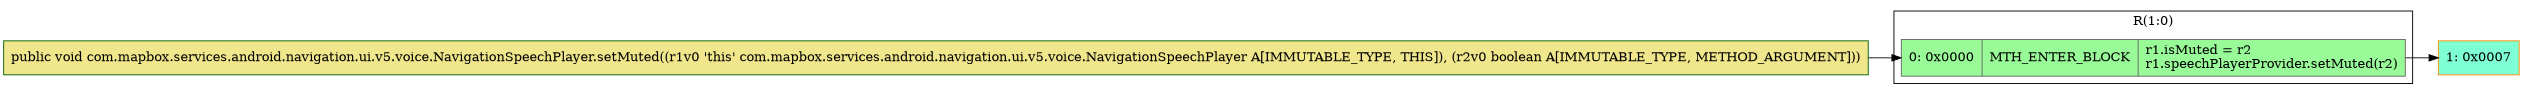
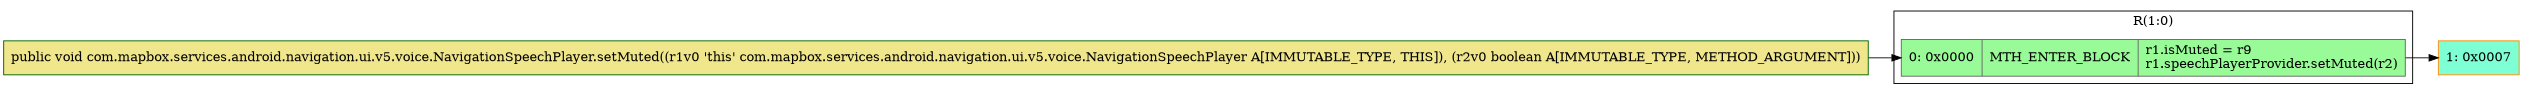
(2199, 50) -> (2199, 50)
